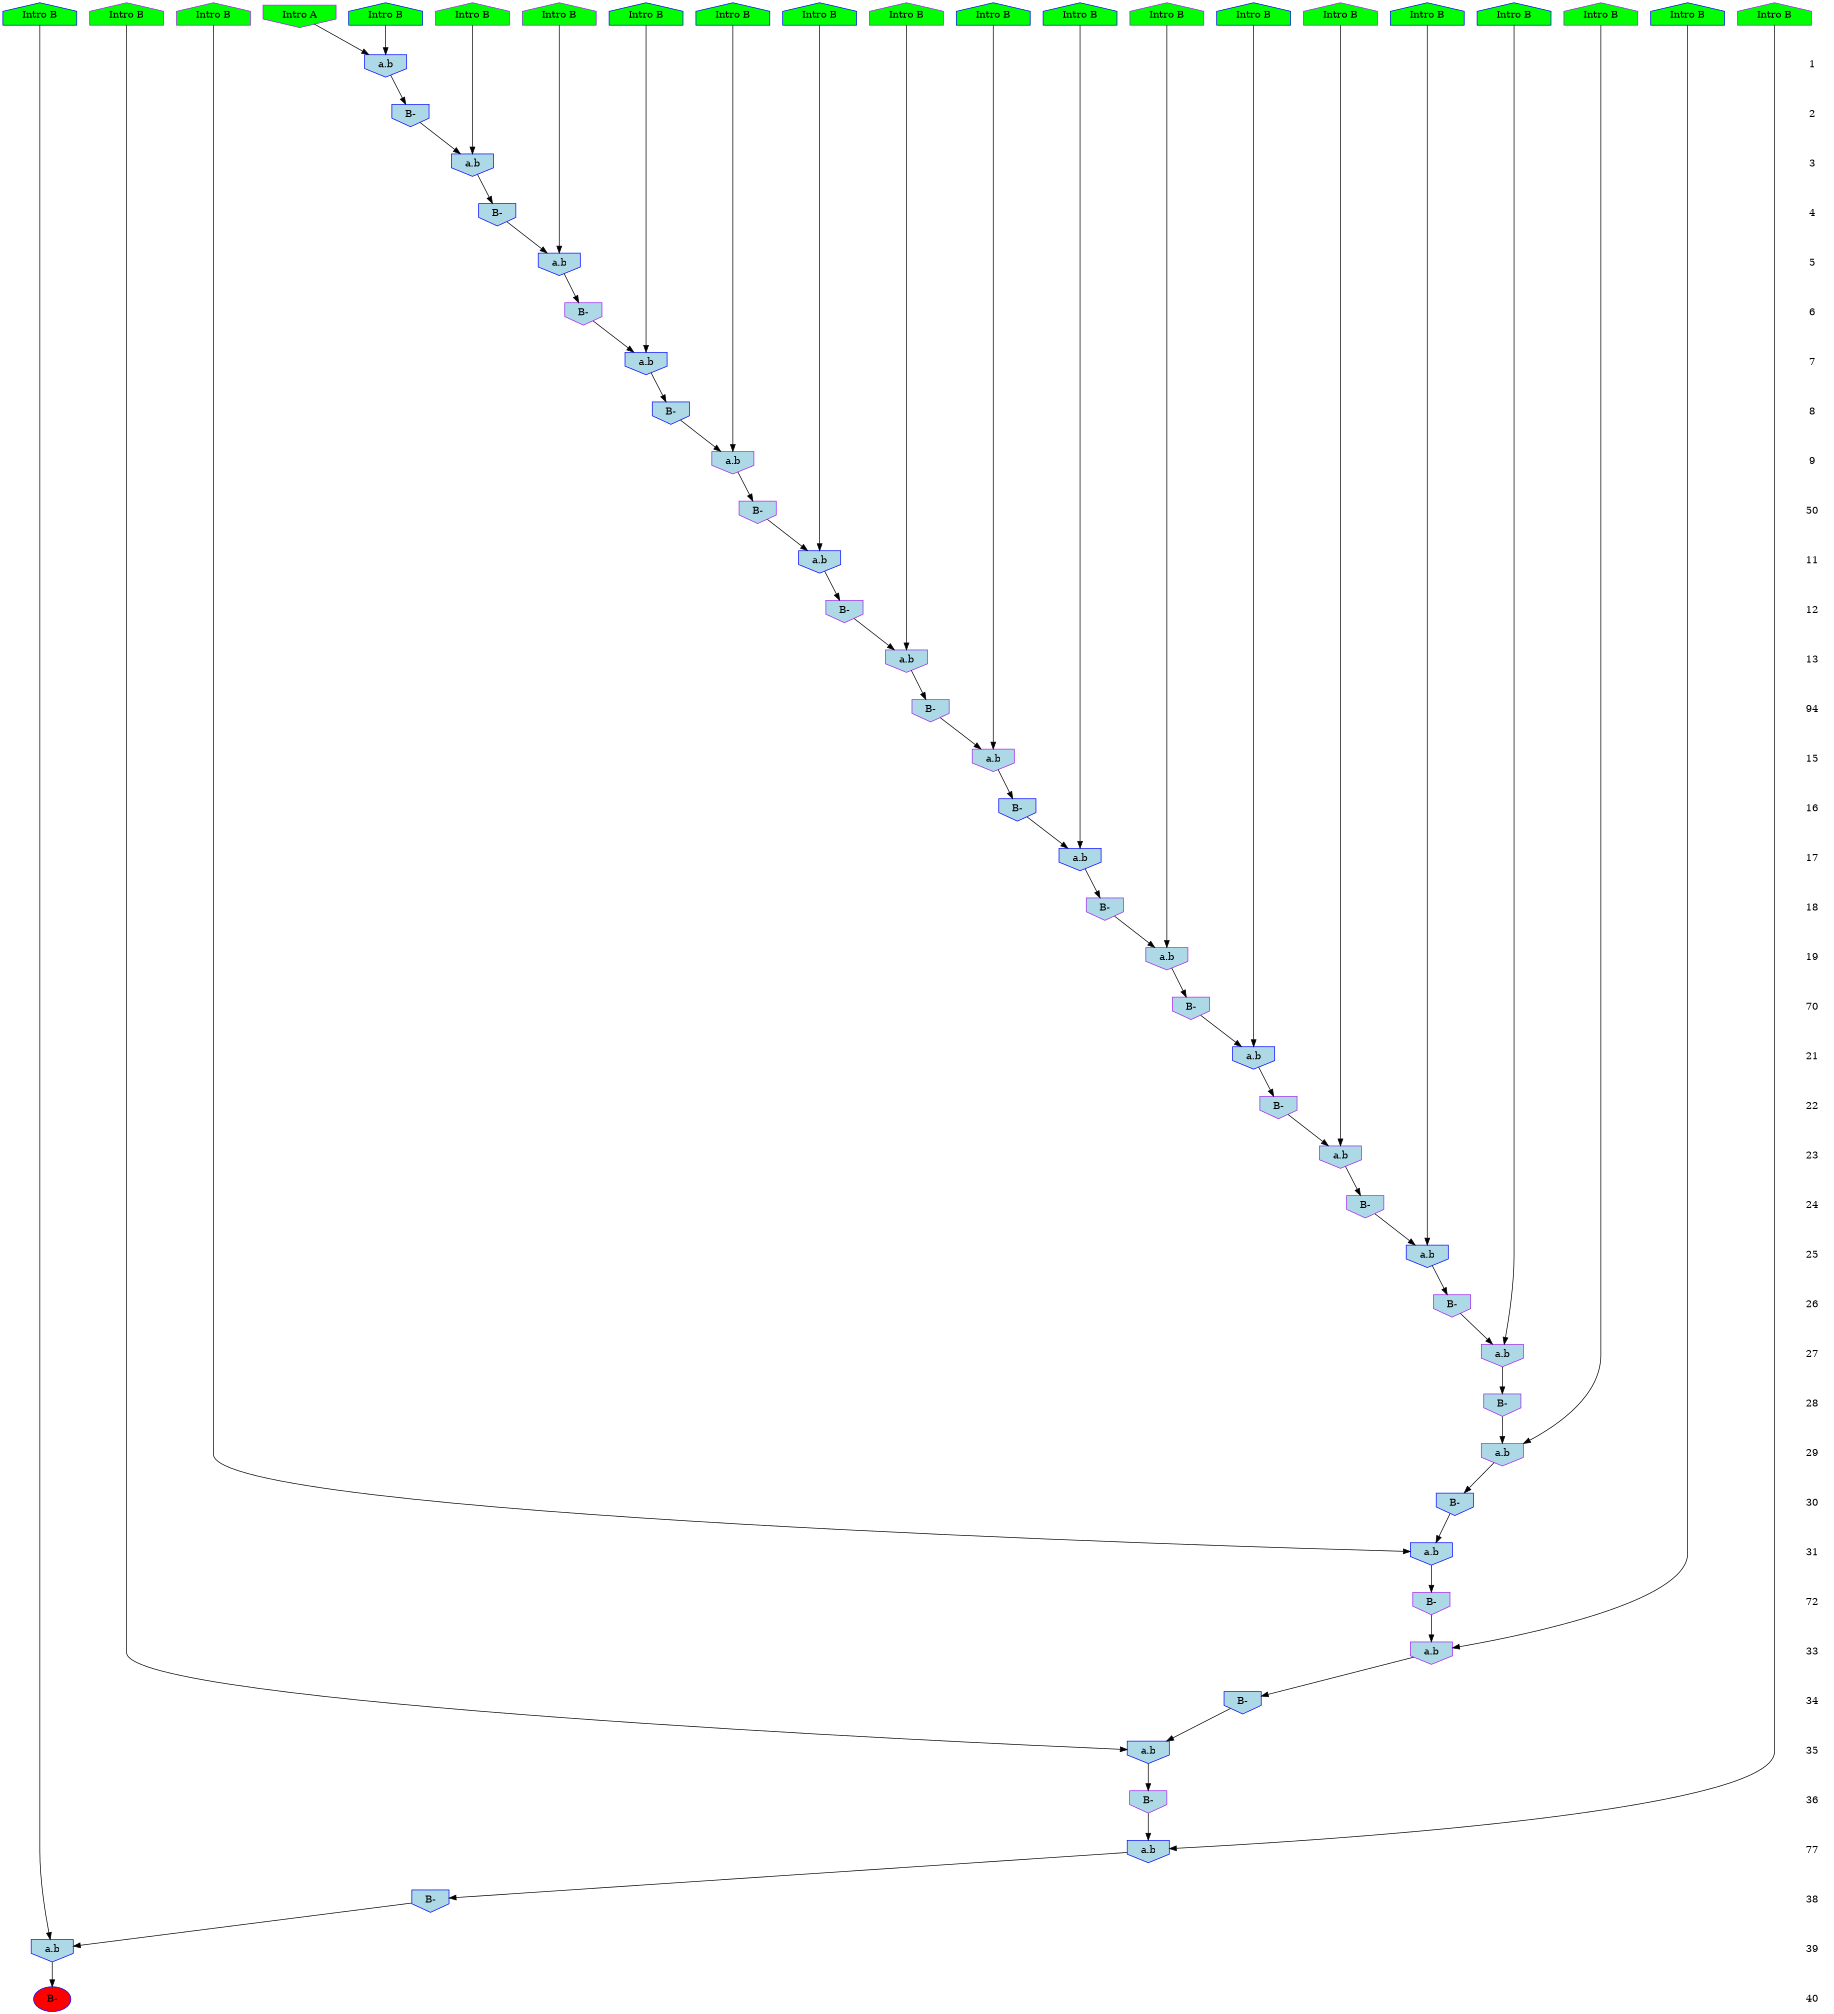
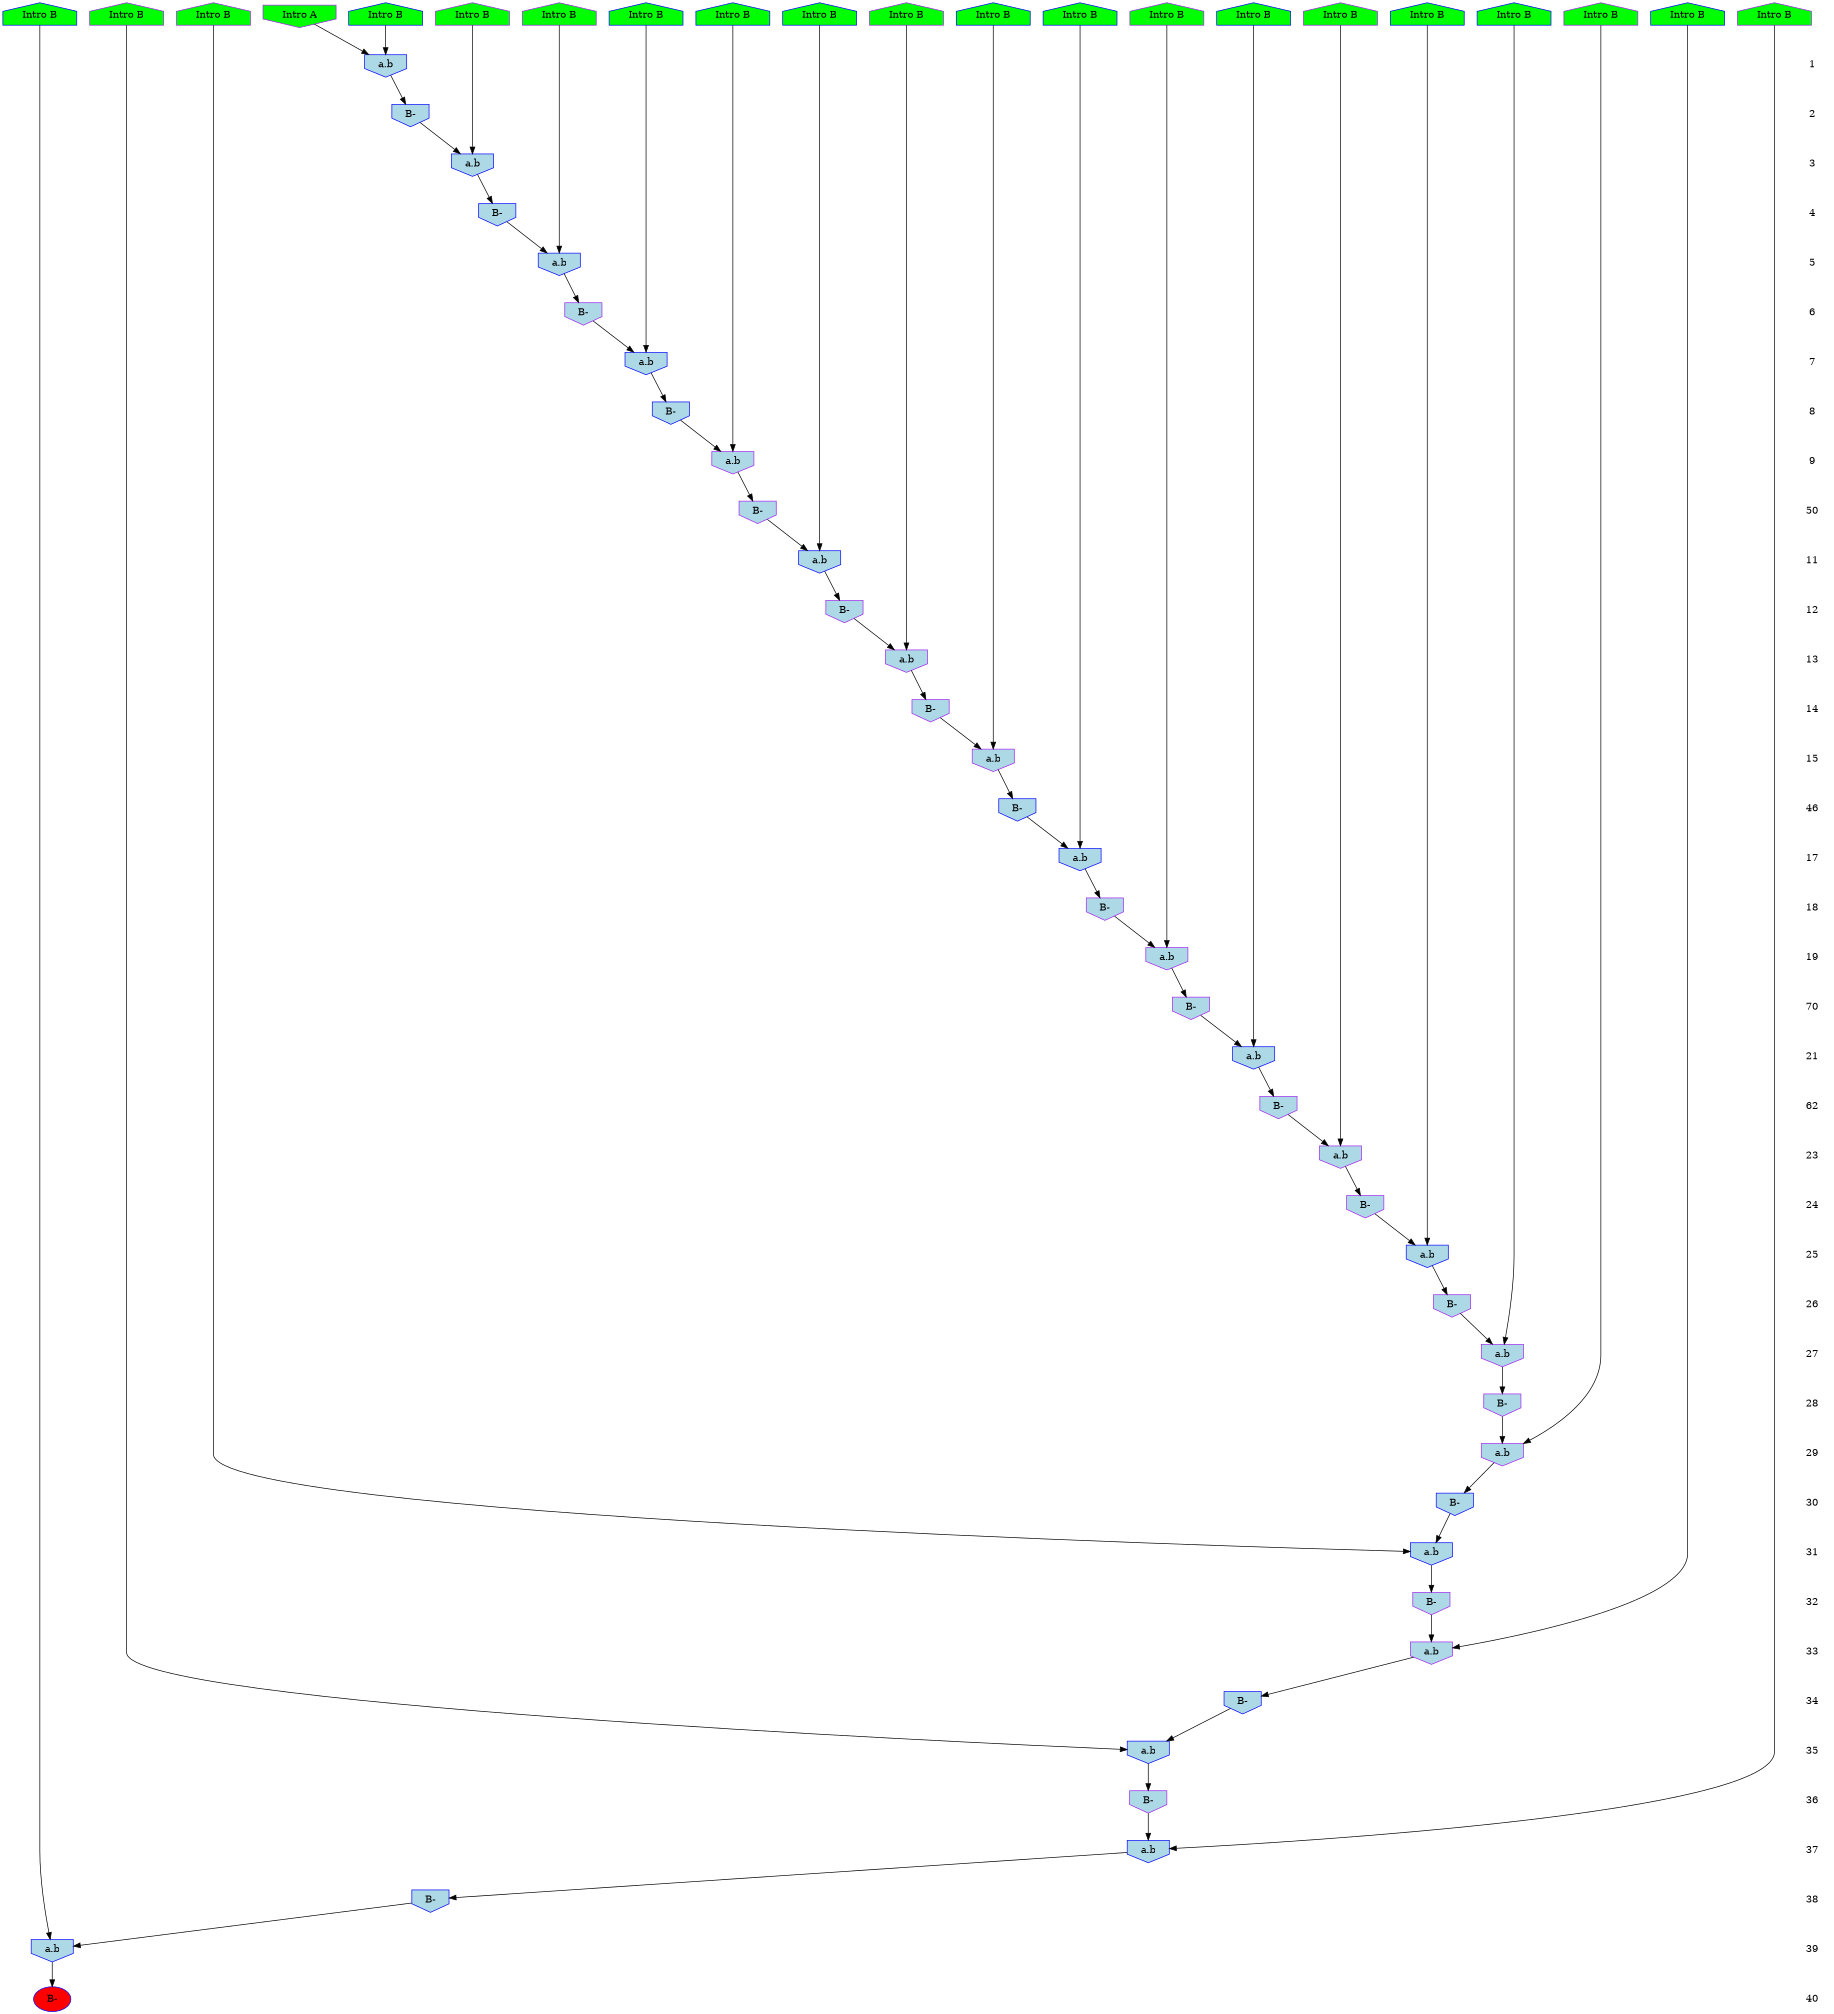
(1812, 710) -> (1812, 710)
(1812, 809) -> (1812, 809)
(1812, 1106) -> (1812, 1106)
(1812, 1602) -> (1812, 1602)
(1812, 1850) -> (1812, 1850)
